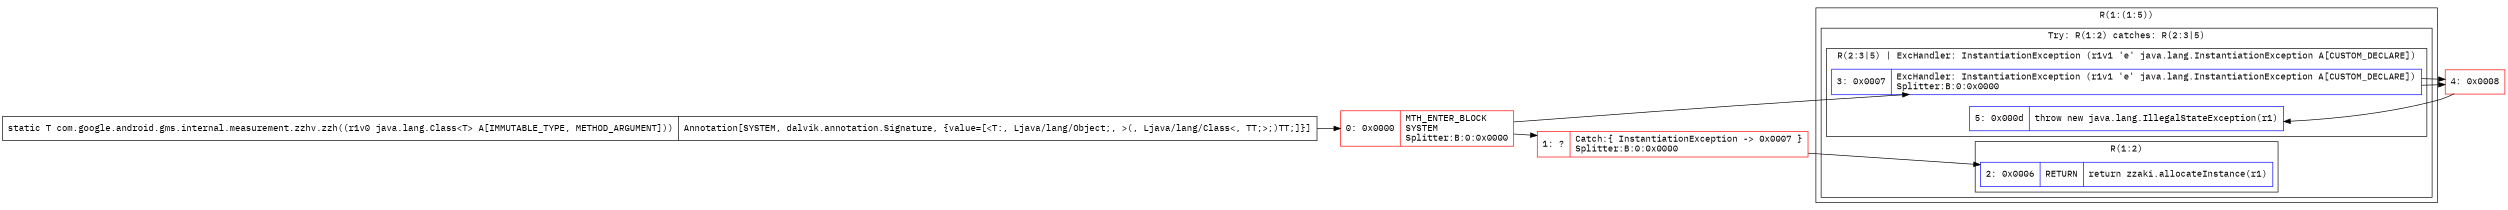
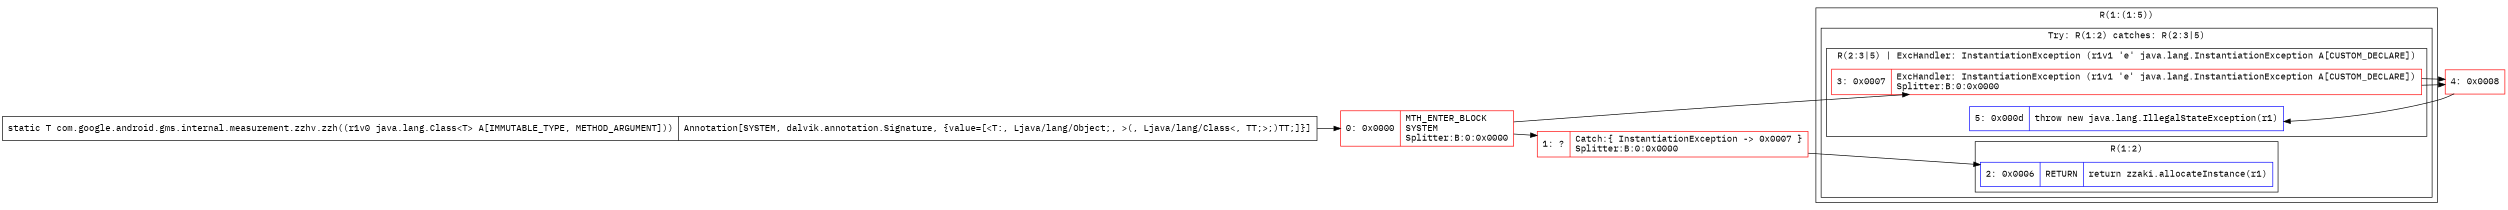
(2127, 82) -> (2127, 82)
